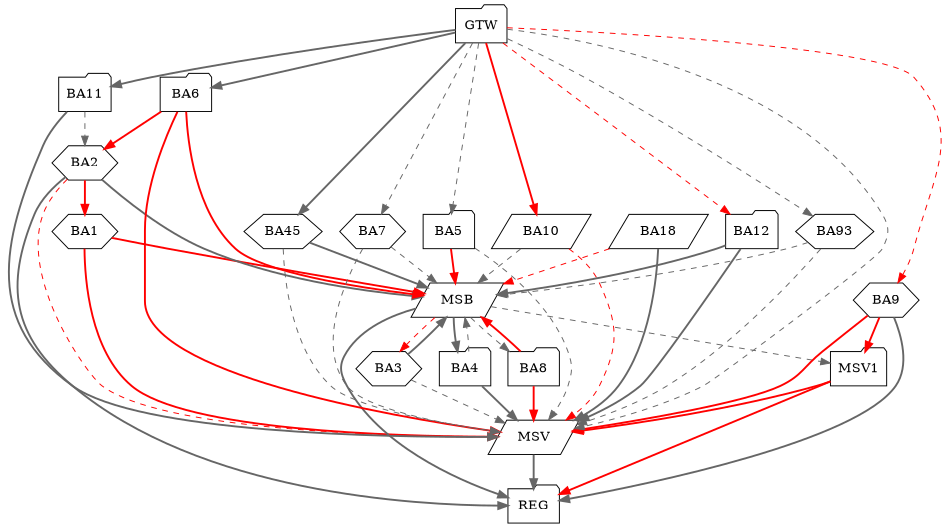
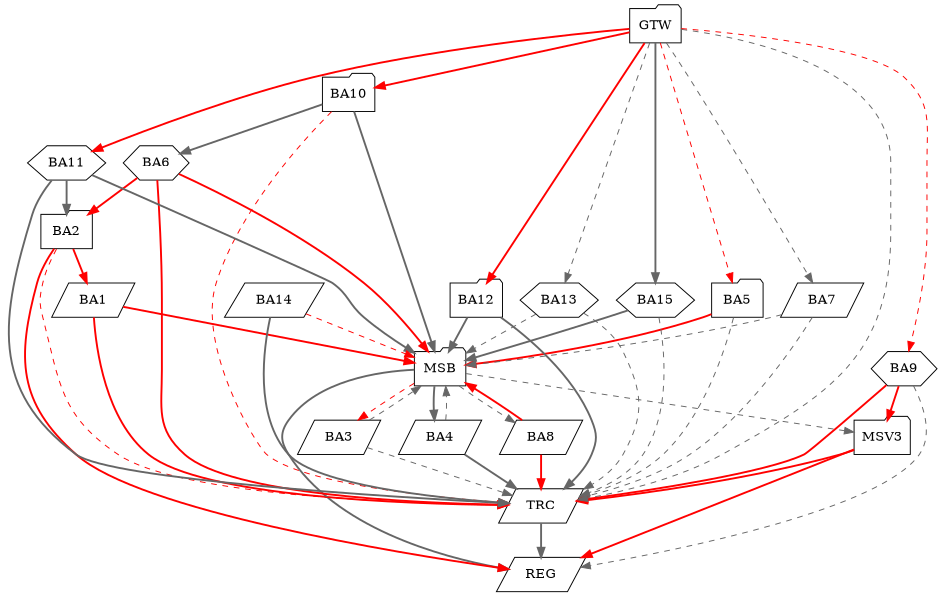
(288, 54) -> (361, 67)
(338, 59) -> (256, 127)
(85, 94) -> (67, 163)
(186, 94) -> (156, 163)
(85, 124) -> (67, 193)
(466, 124) -> (695, 158)
(613, 126) -> (568, 159)
(85, 163) -> (67, 232)
(85, 232) -> (93, 300)
(283, 232) -> (655, 300)
(373, 232) -> (822, 300)
(541, 232) -> (349, 94)
(658, 232) -> (274, 300)
(835, 232) -> (559, 300)
(207, 250) -> (258, 249)
(505, 261) -> (393, 227)
(457, 300) -> (440, 369)
(424, 340) -> (391, 406)
(389, 369) -> (339, 437)
(465, 369) -> (440, 437)
(534, 369) -> (541, 437)
(859, 369) -> (882, 437)
(534, 437) -> (541, 506)
(162, 440) -> (172, 499)
(774, 449) -> (797, 518)
(534, 506) -> (541, 575)
